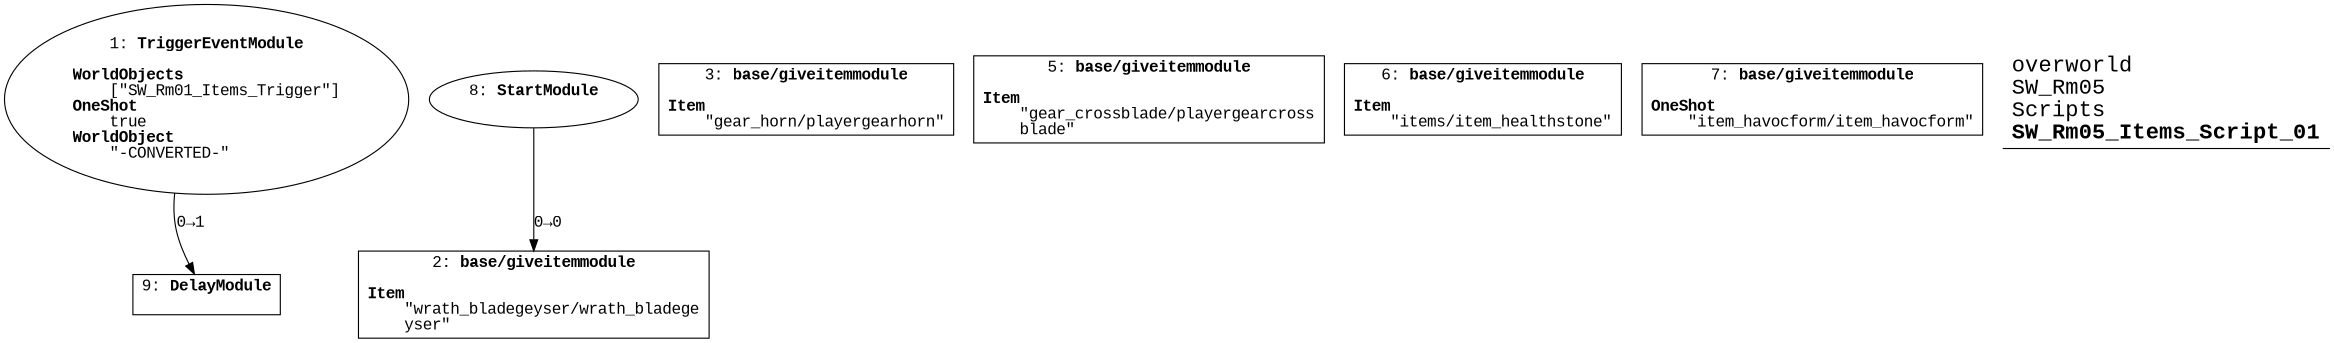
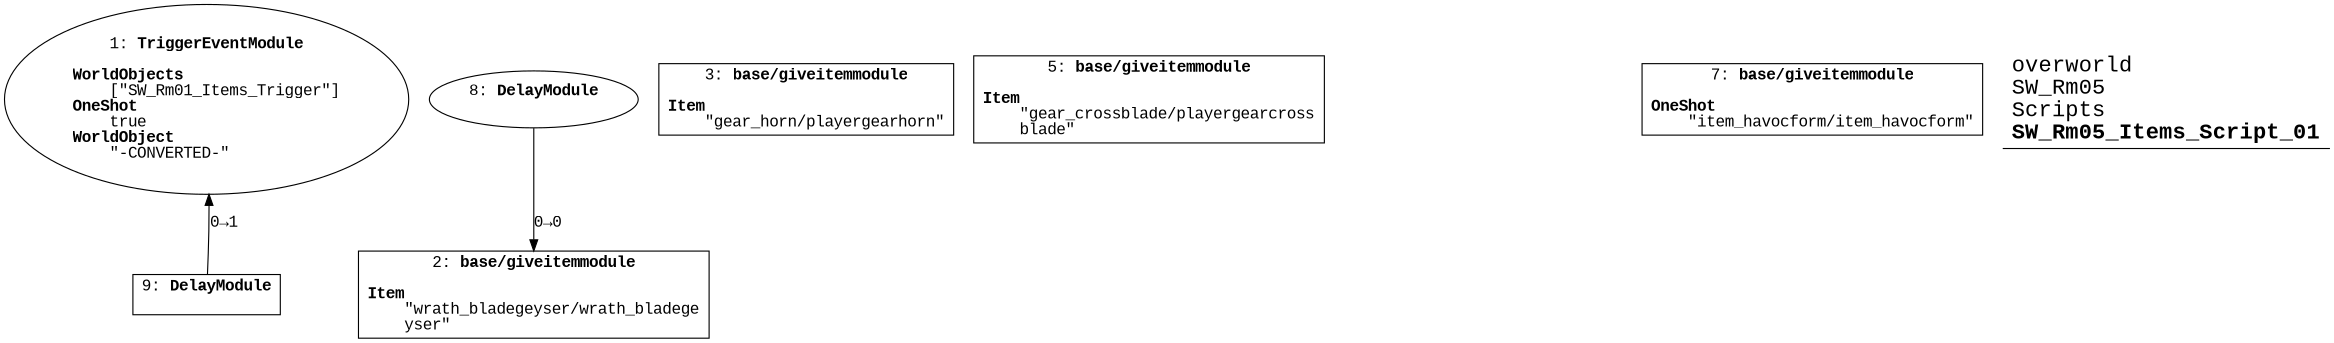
(548, 90) -> (548, 90)
(1483, 99) -> none
(176, 230) -> (209, 240)
